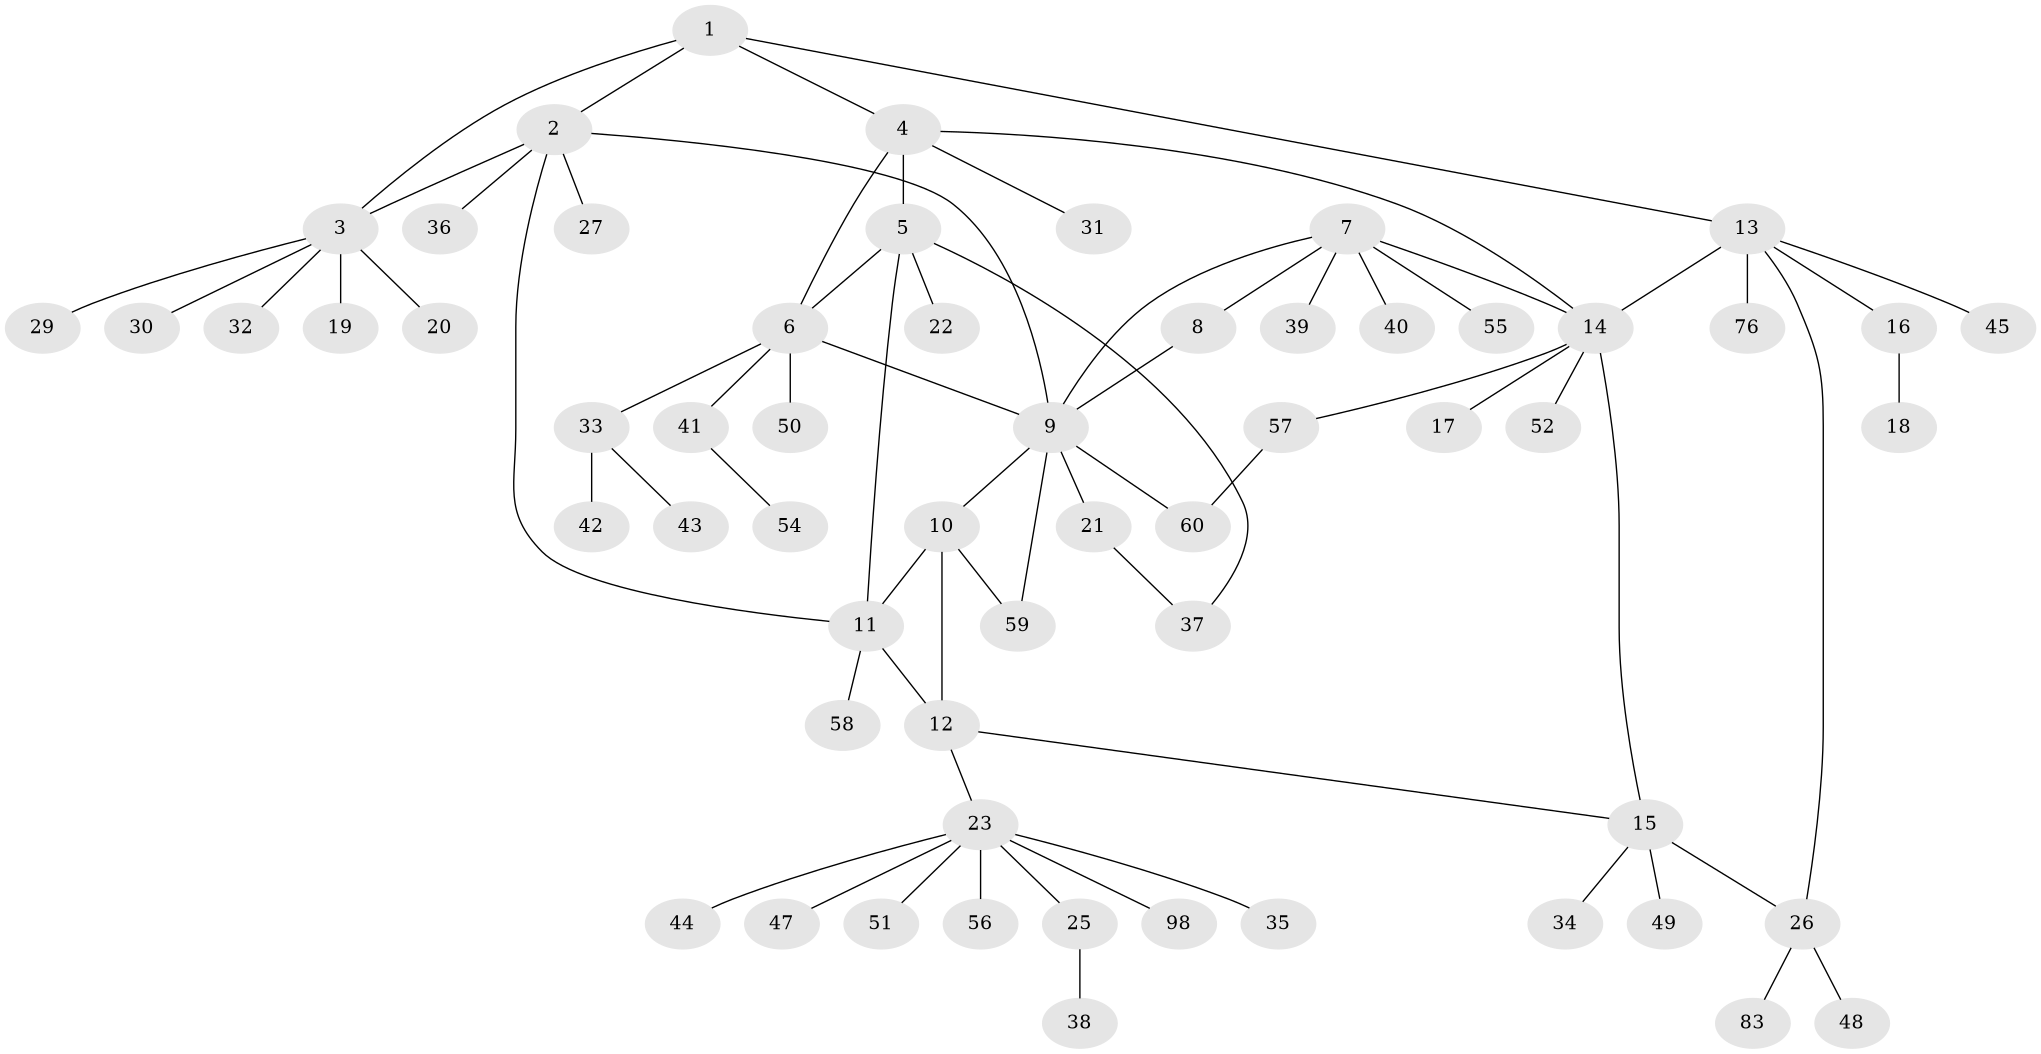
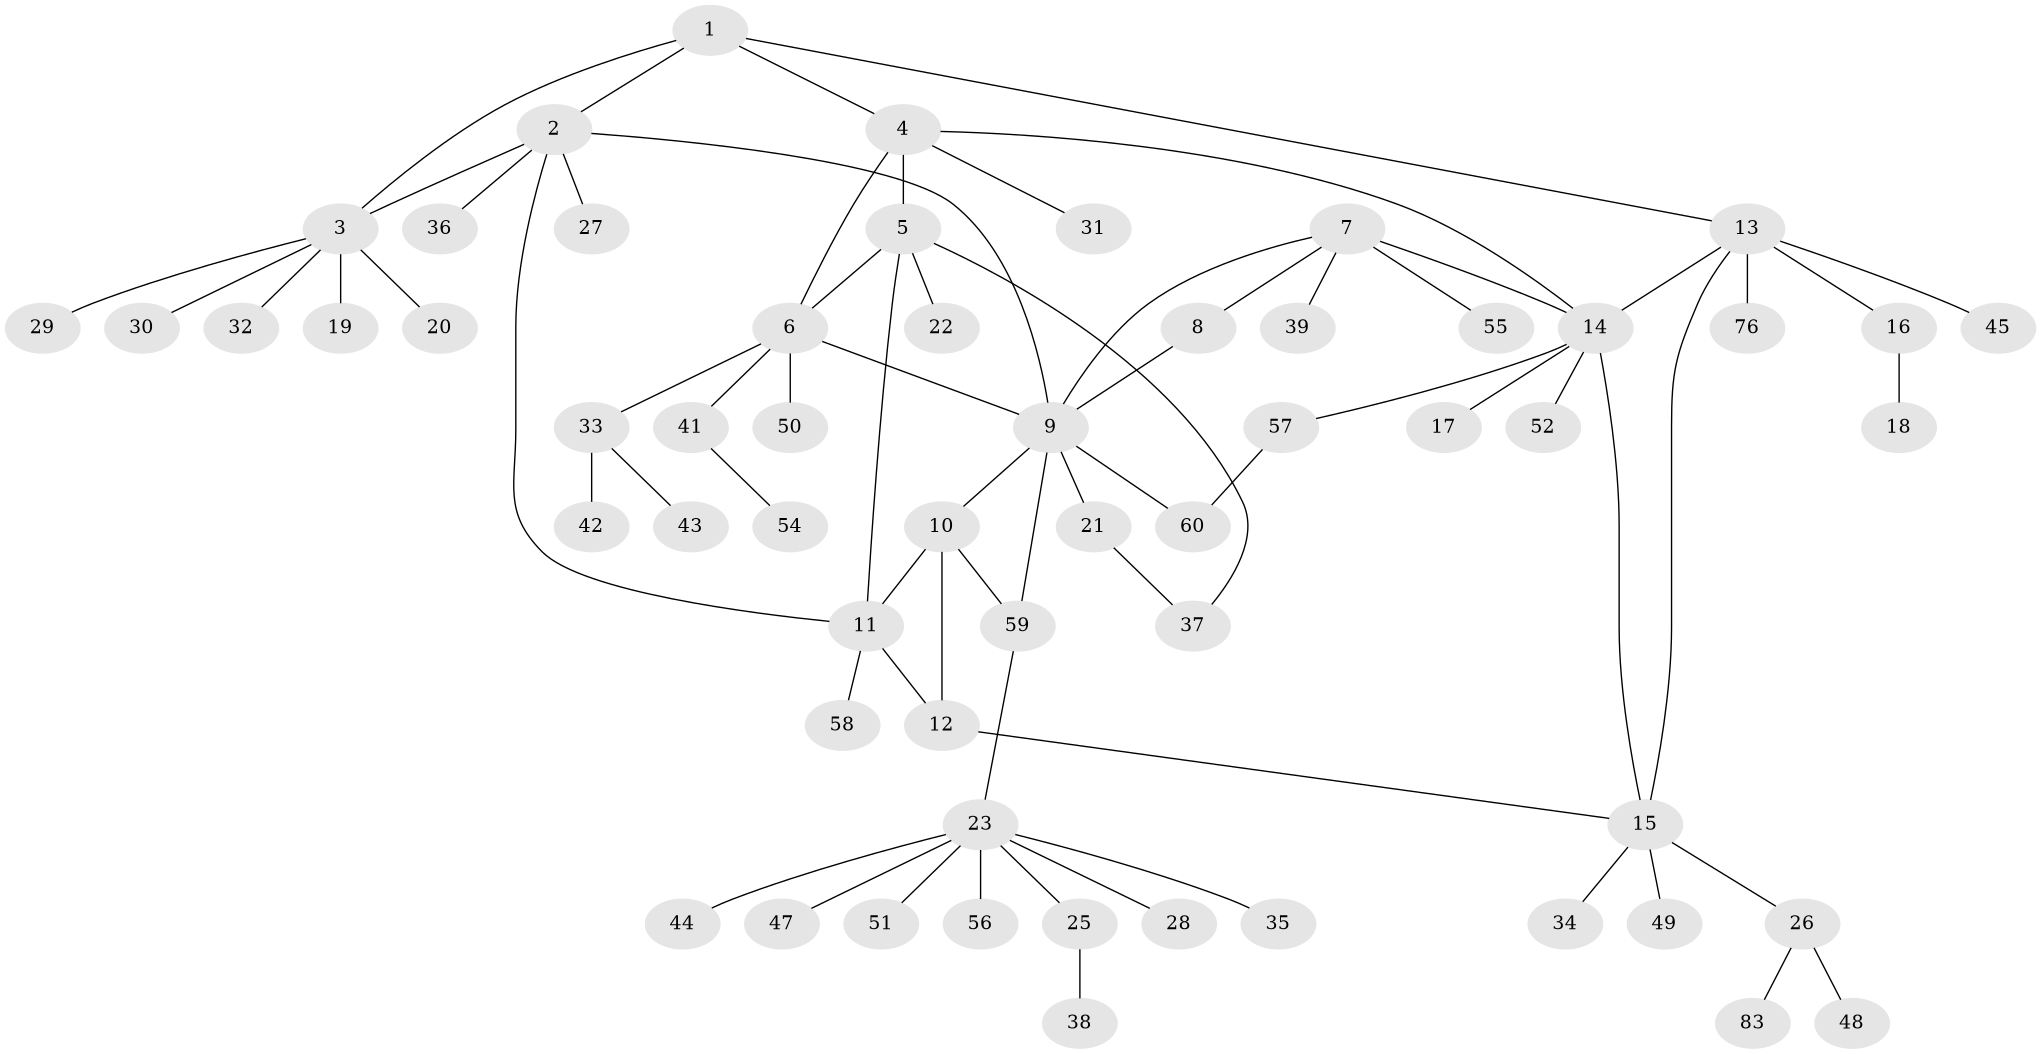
(1397, 328) -> none
(1823, 569) -> (1672, 520)
(961, 775) -> (999, 725)
(1179, 924) -> (1179, 924)
